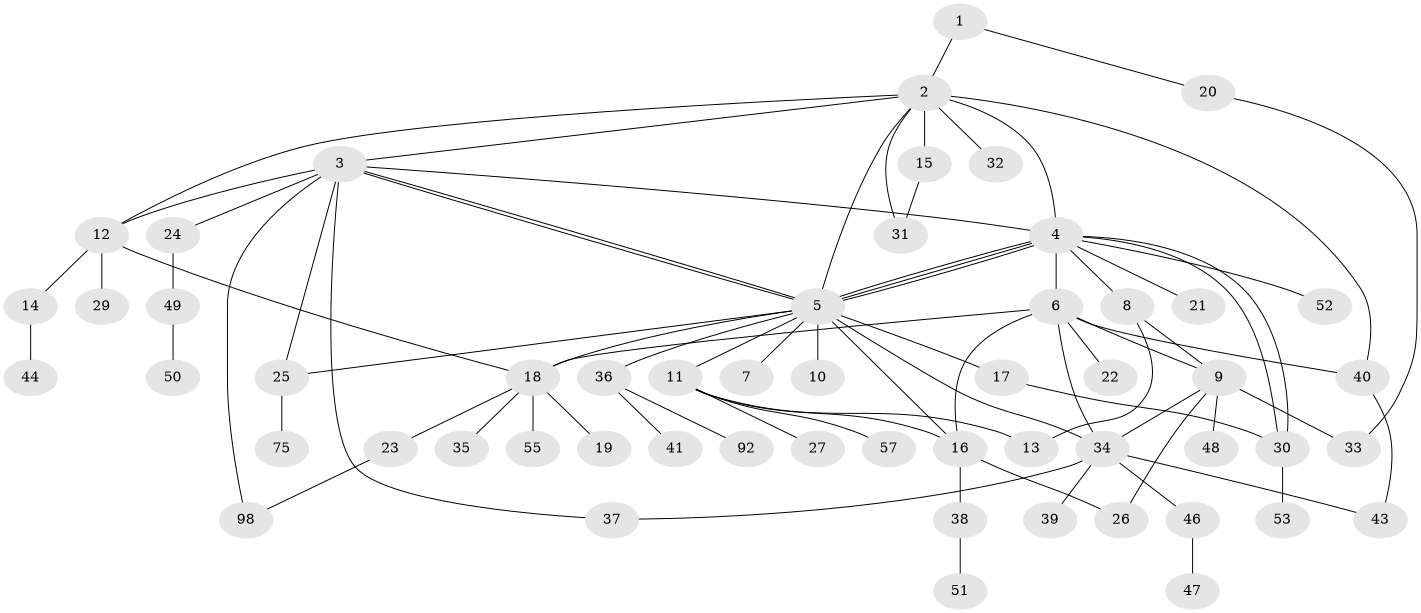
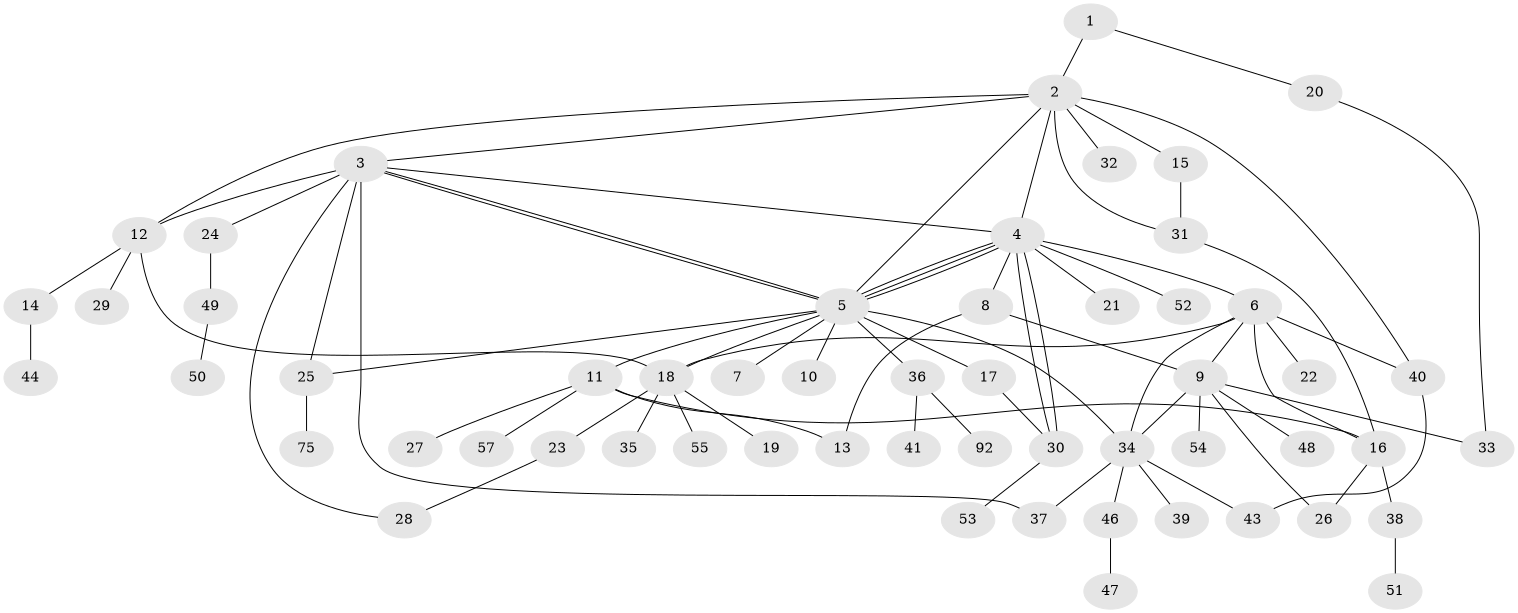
(889, 378) -> (1315, 314)
none -> (1199, 449)
(246, 520) -> (404, 520)
